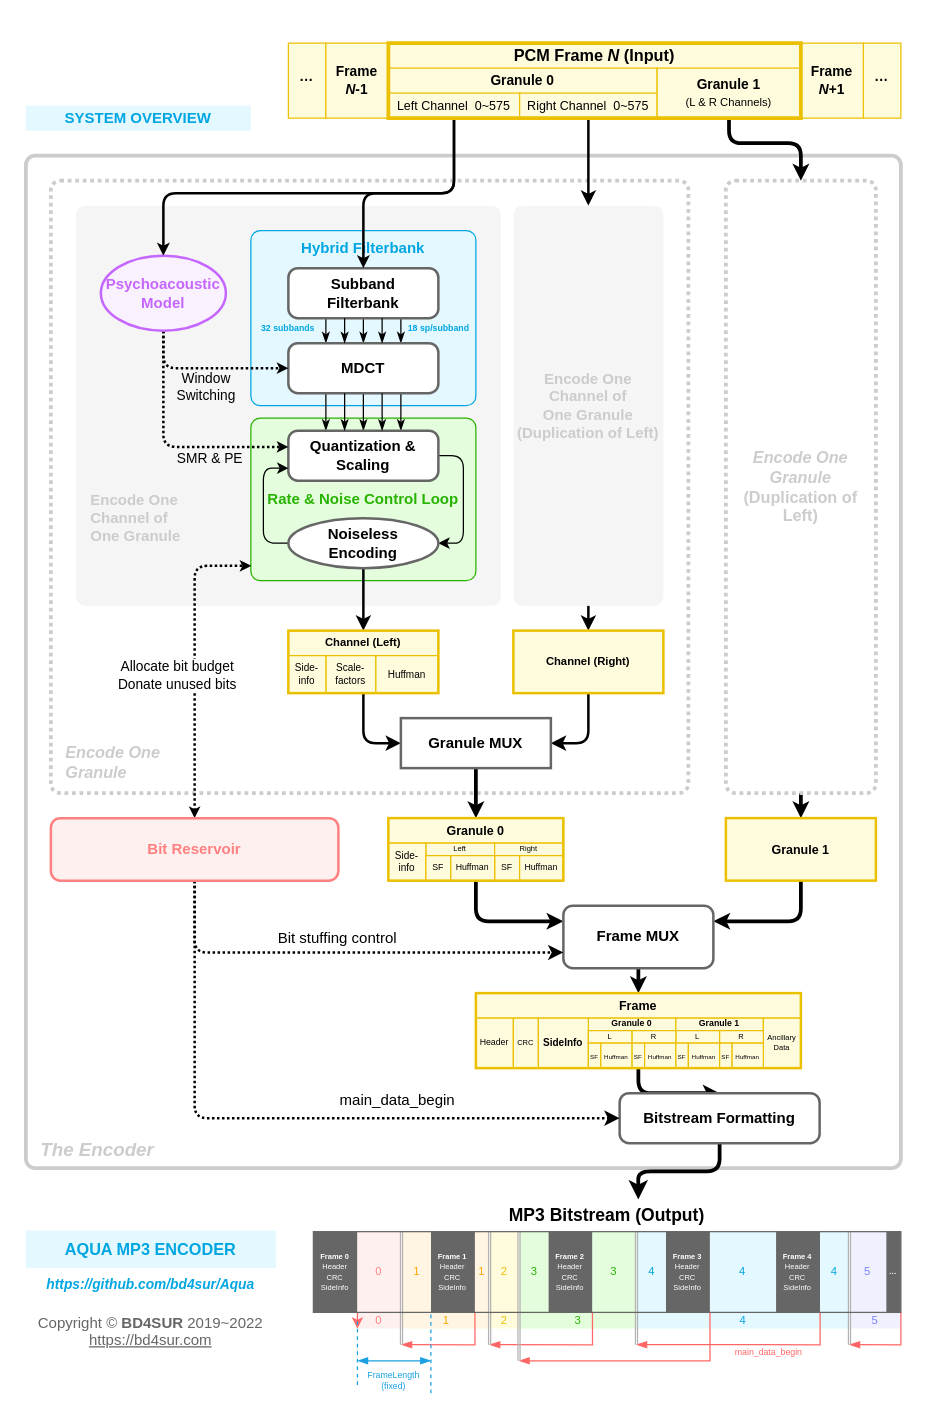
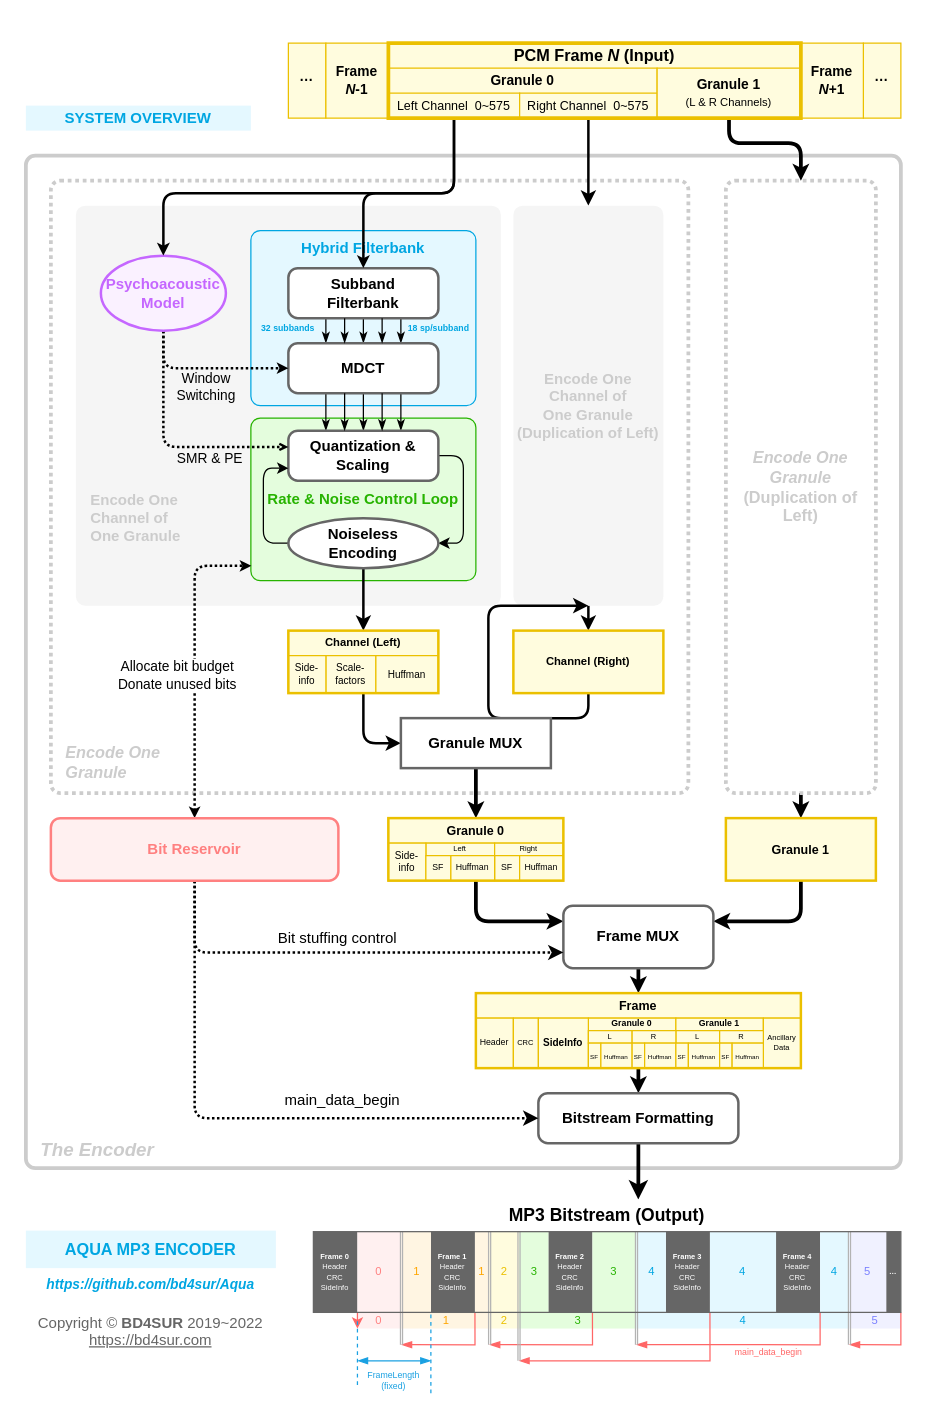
(278, 447) -> (280, 447)
(588, 734) -> (488, 622)
(719, 1118) -> (638, 1118)
